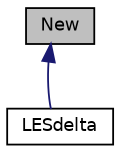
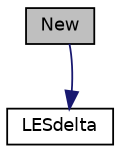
(48, 86) -> (72, 67)
